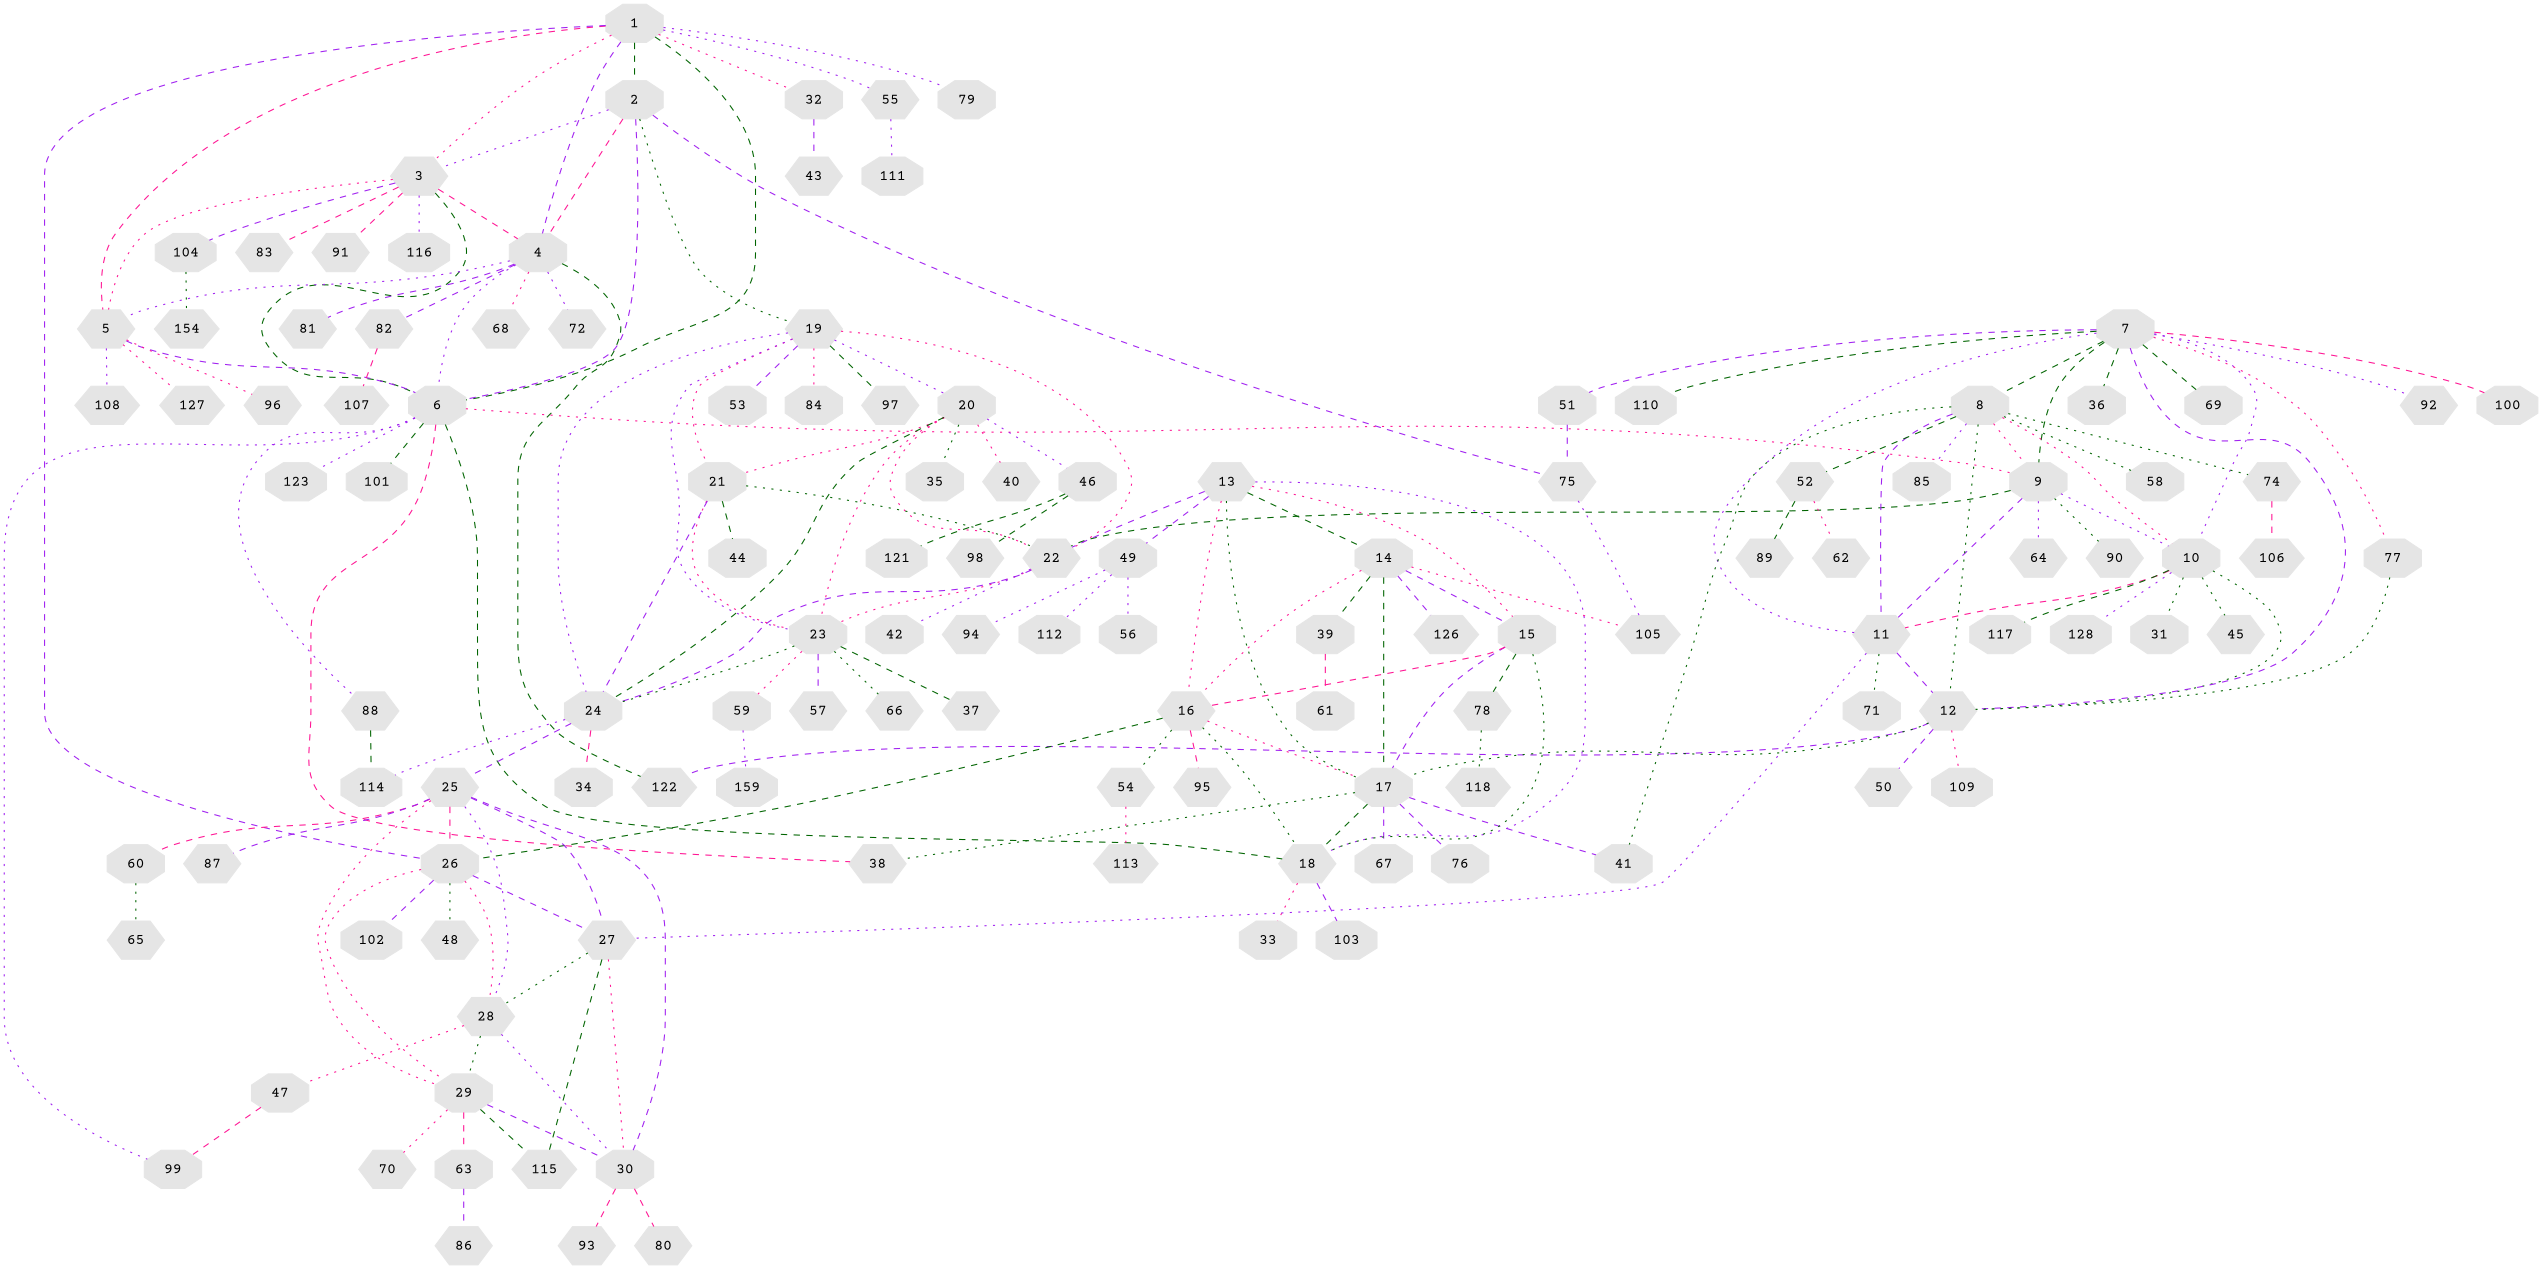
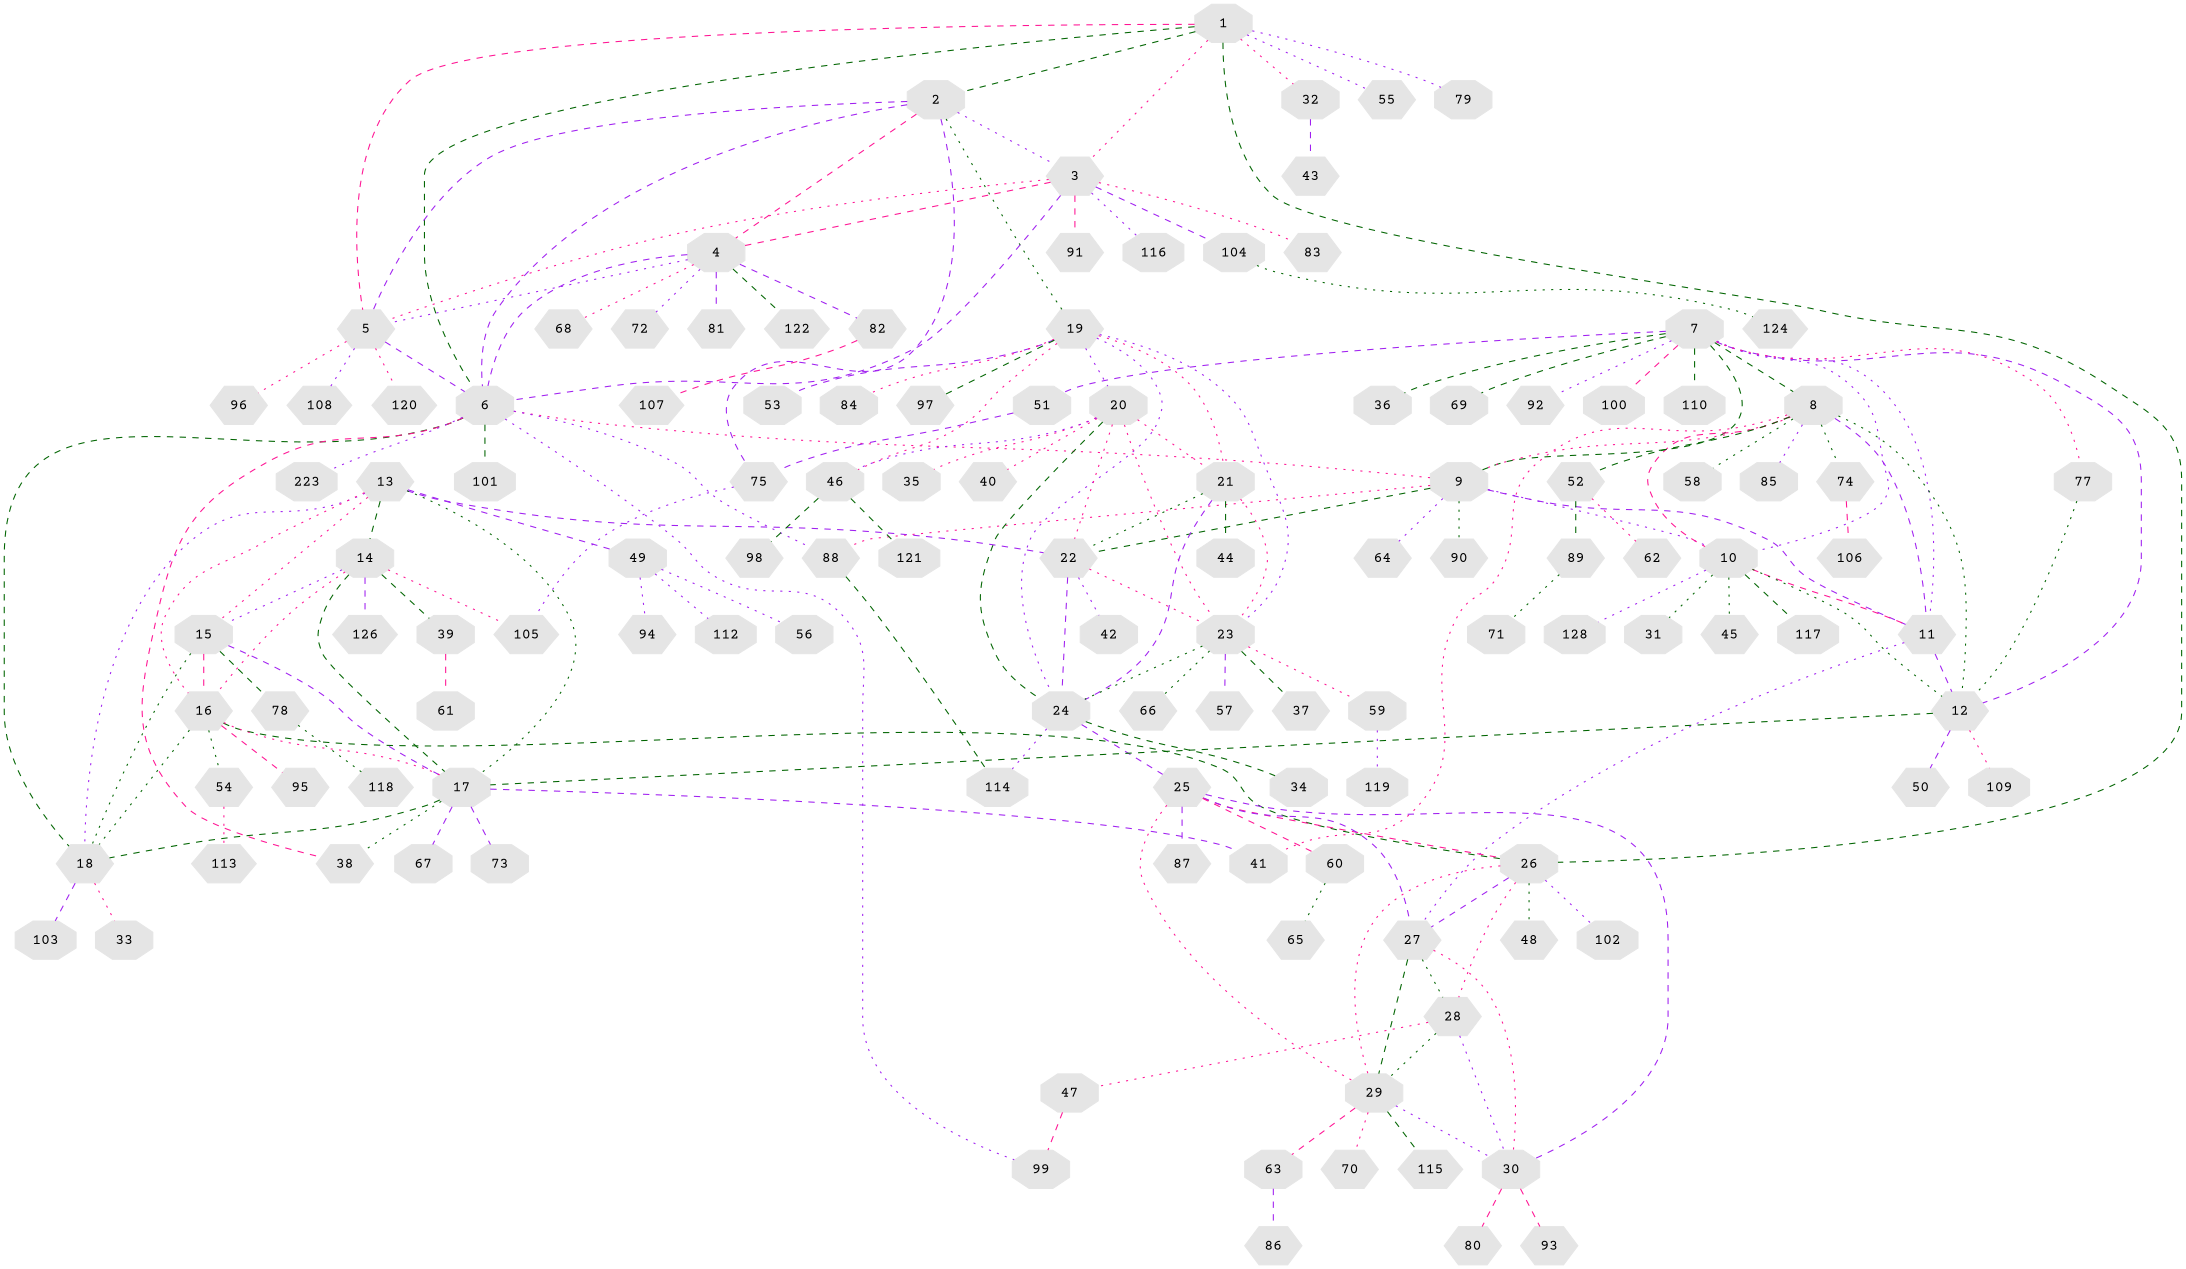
none -> (600, 127)
(574, 134) -> none
(892, 176) -> none
(342, 214) -> (1197, 208)
(287, 295) -> (792, 383)
(460, 314) -> (540, 299)
(187, 329) -> (1775, 329)
(45, 351) -> (2108, 385)
(1050, 389) -> (977, 414)
(192, 405) -> (404, 405)
(951, 444) -> (974, 454)
(2091, 475) -> (1658, 458)
(296, 482) -> (307, 482)
none -> (1140, 513)
(1725, 542) -> (1491, 585)
(1455, 596) -> (284, 596)
(1877, 673) -> (1536, 596)
(589, 745) -> (1161, 744)
(1339, 752) -> none
(1669, 753) -> (1248, 747)
(747, 787) -> (1377, 787)
(1460, 864) -> (500, 864)
(504, 898) -> none
(411, 902) -> (1568, 902)
(576, 1055) -> (1393, 1017)
(545, 1131) -> (1443, 1131)
